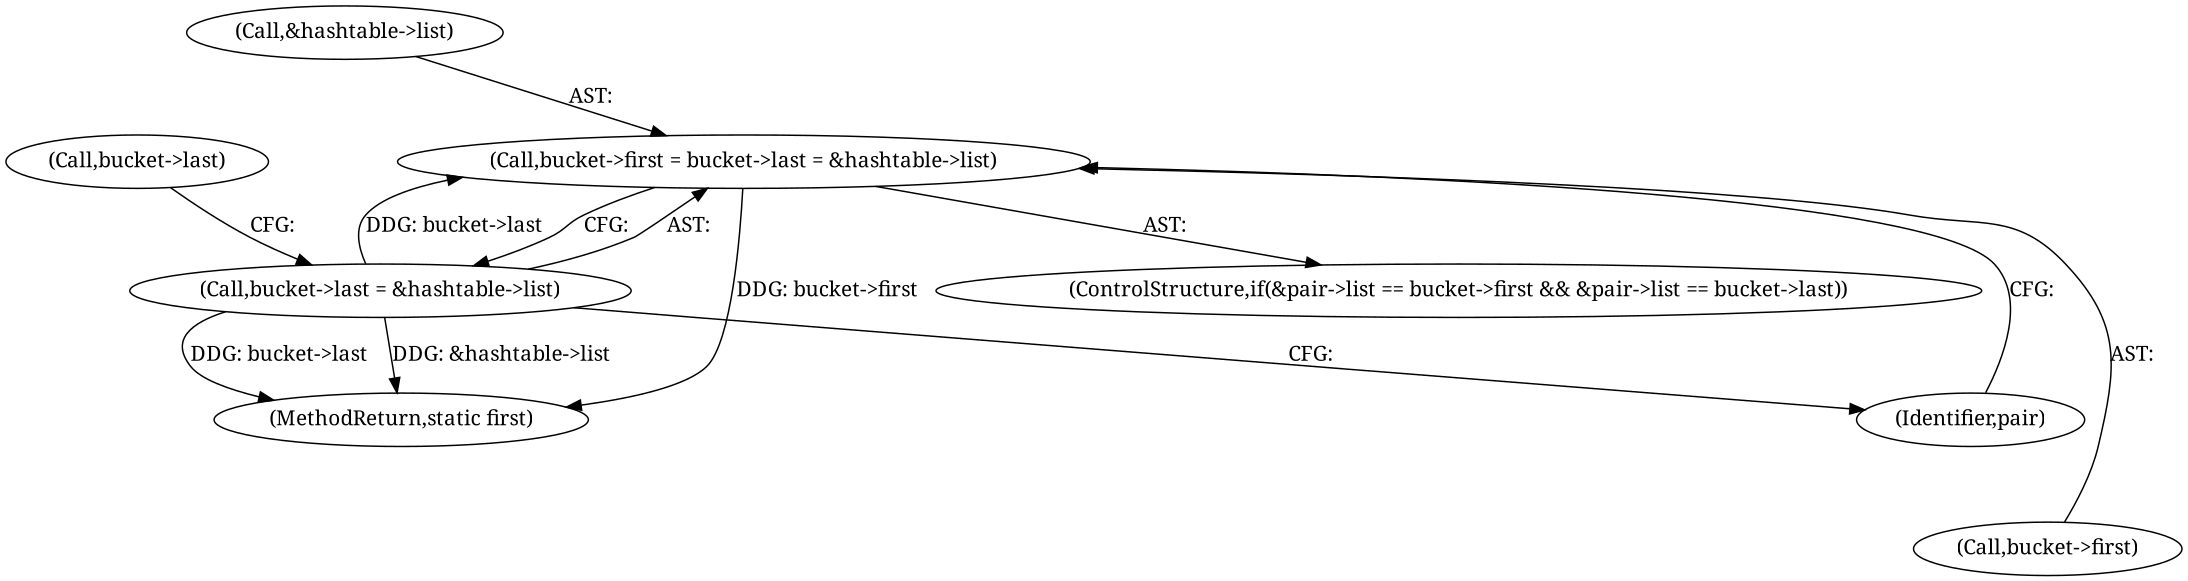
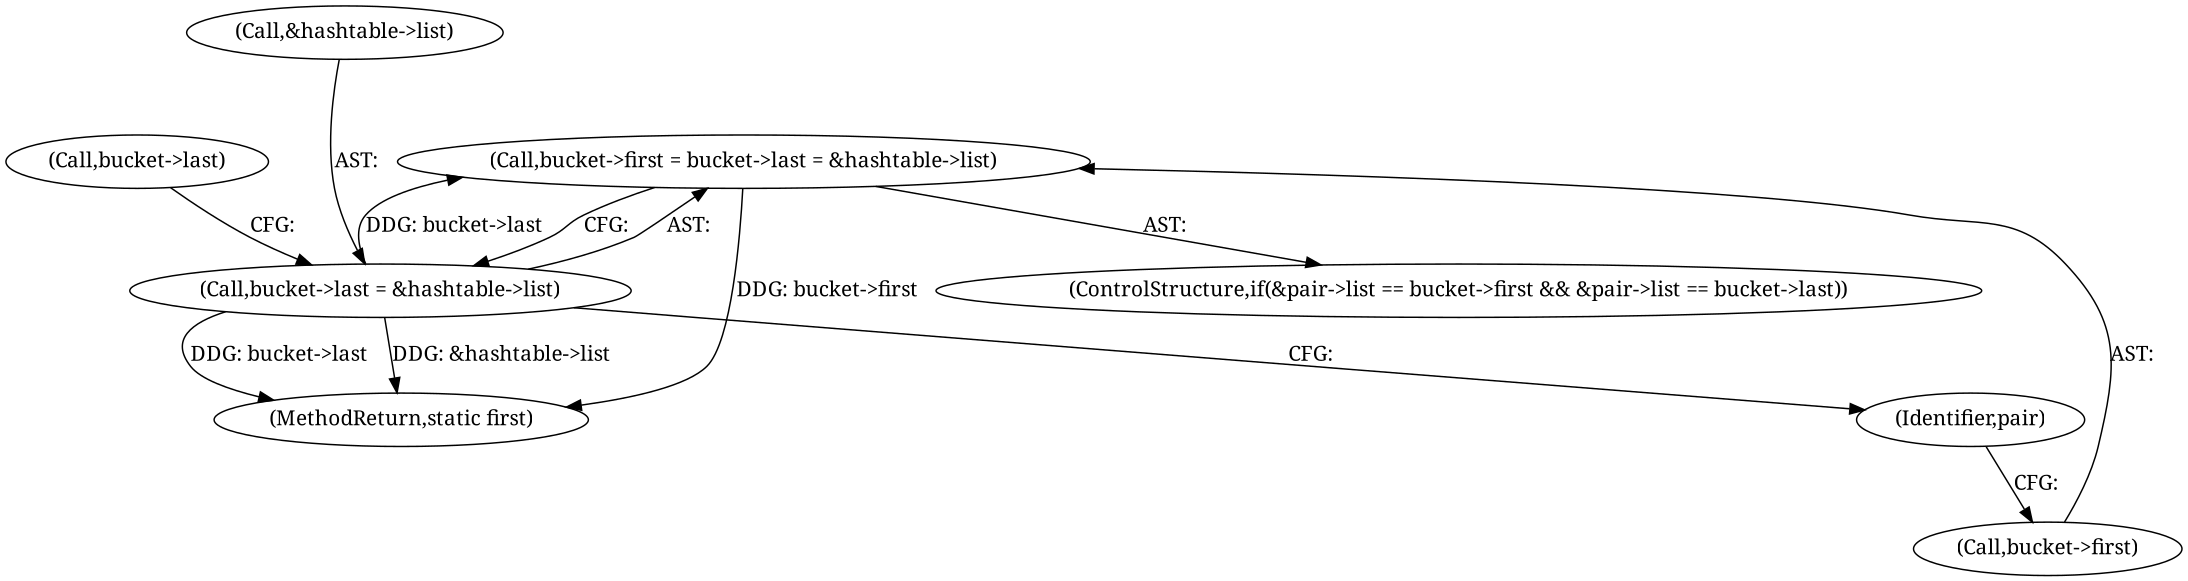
(534, 94) -> (331, 157)
(1801, 211) -> (2005, 478)
